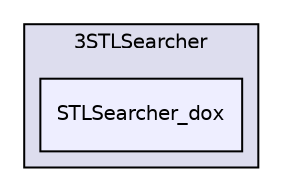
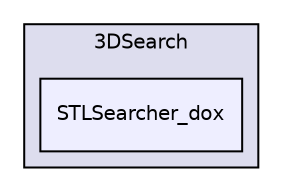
(141, 43) -> (141, 43)
